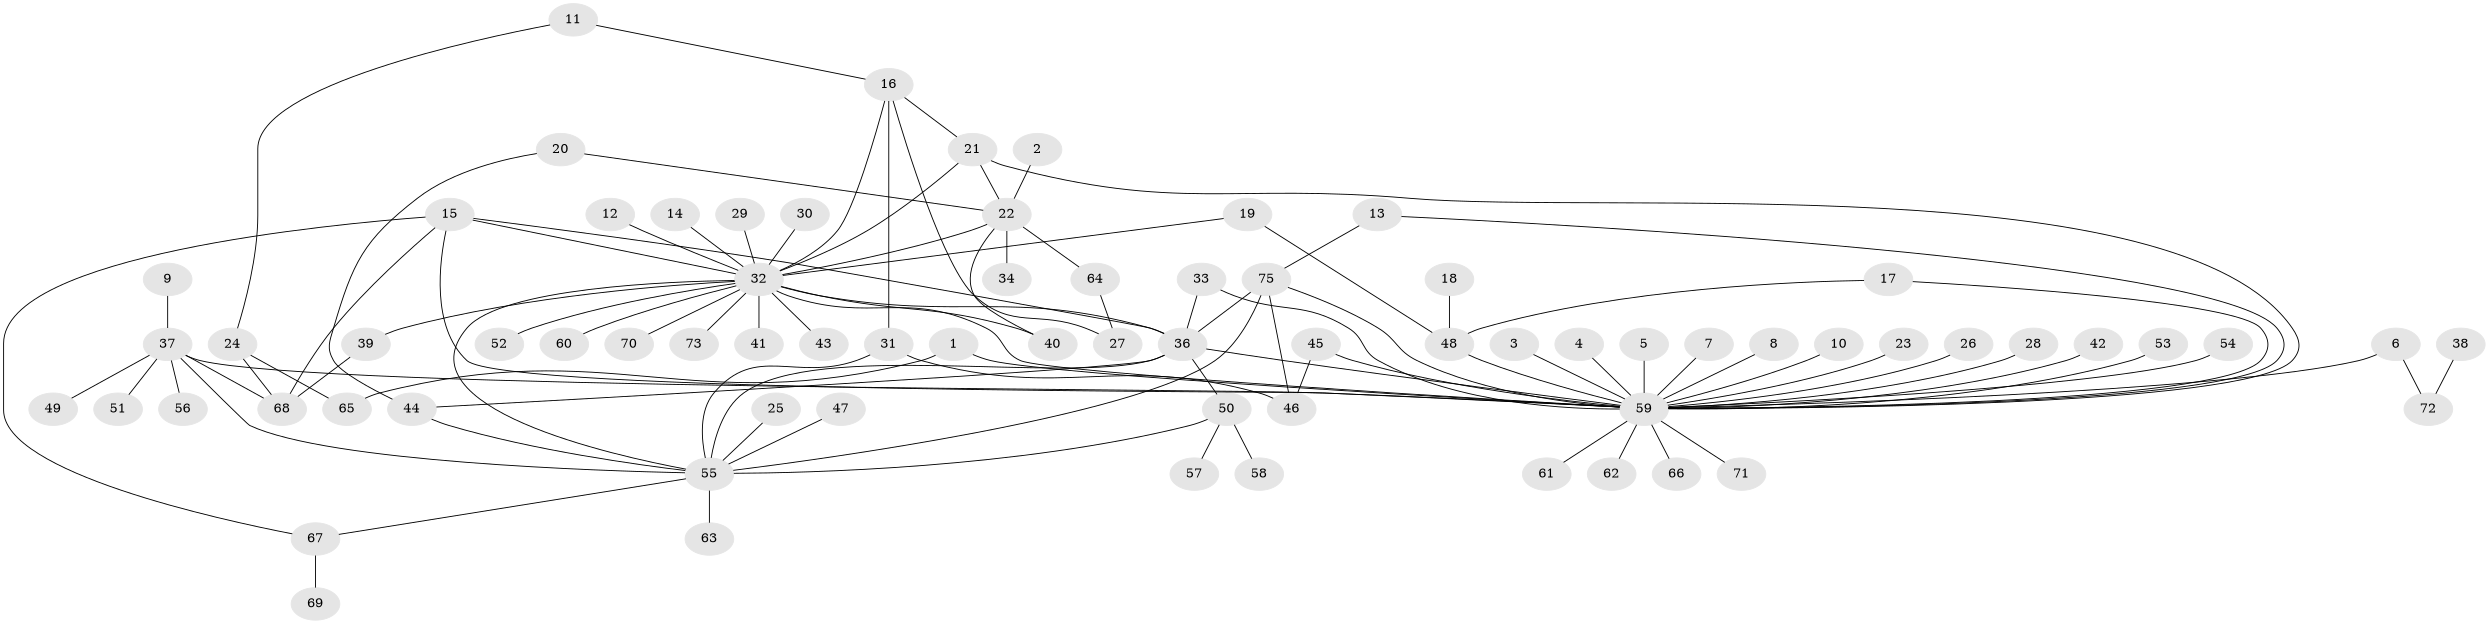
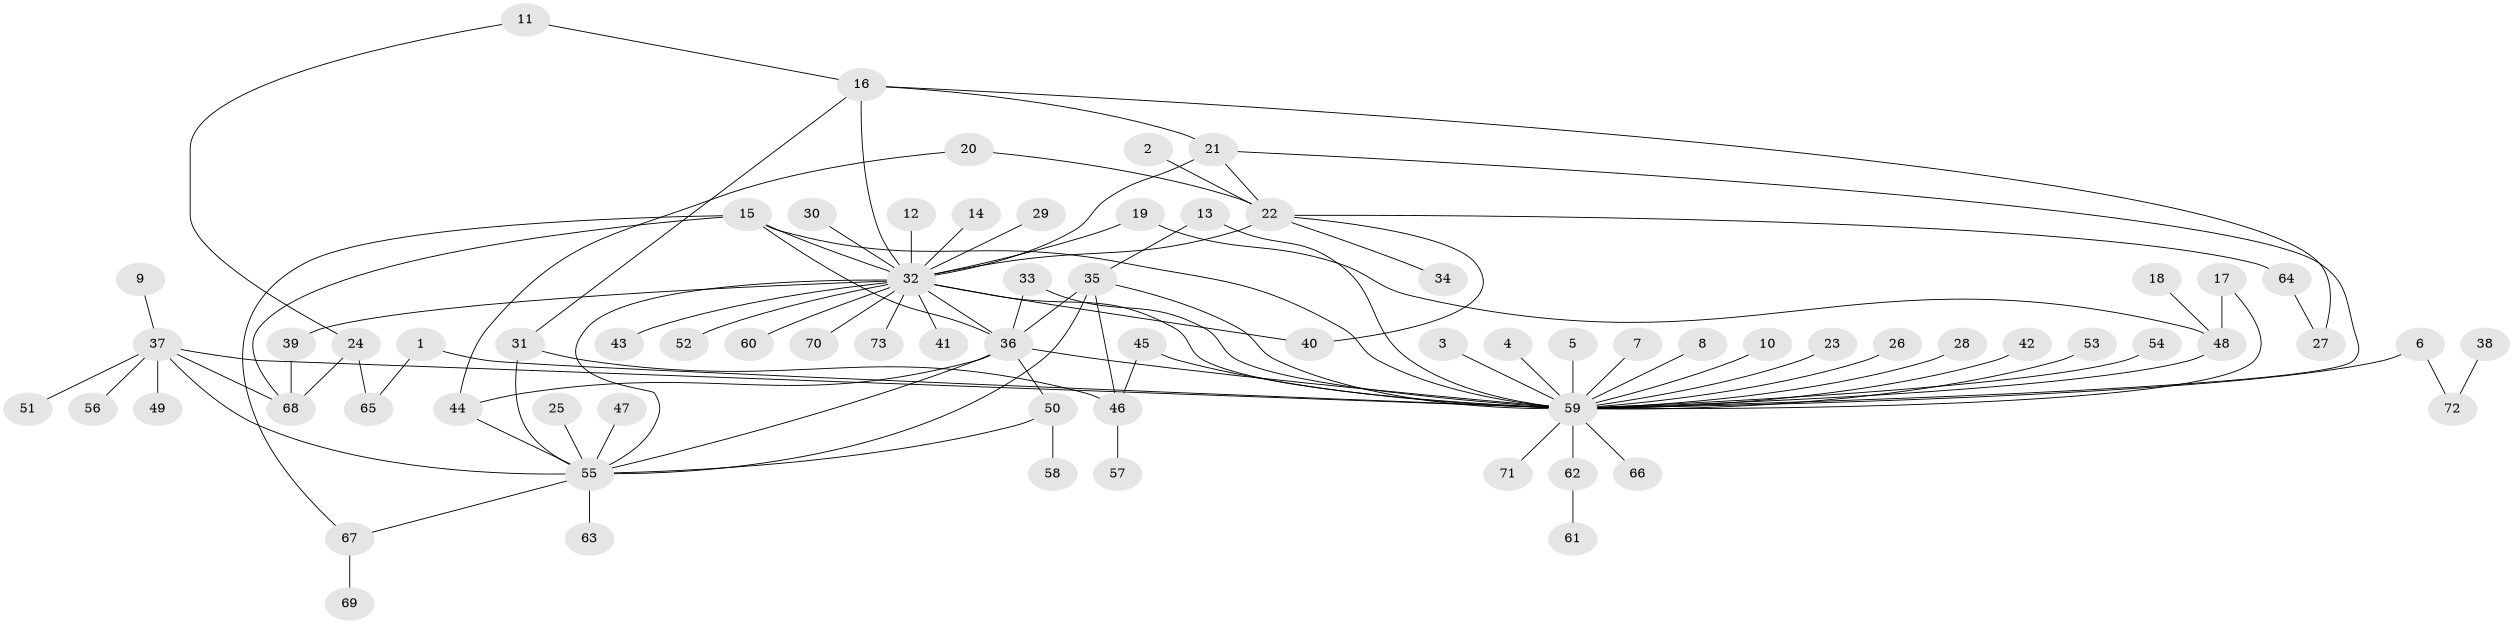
(1266, 279) -> (1092, 279)
(1211, 442) -> (1118, 442)
(1595, 442) -> (1573, 507)
